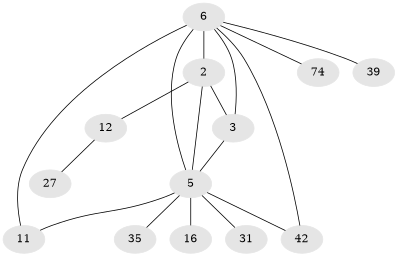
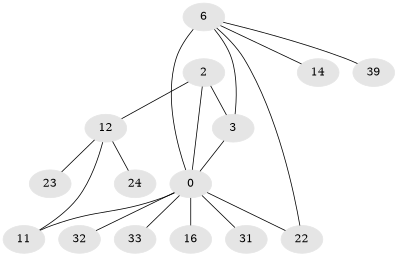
(204, 45) -> none
(318, 73) -> (318, 73)
(71, 103) -> (81, 193)
(50, 184) -> (50, 184)
none -> (135, 184)
(191, 184) -> (191, 184)
none -> (80, 239)
(135, 239) -> (135, 239)
(302, 239) -> (302, 239)
